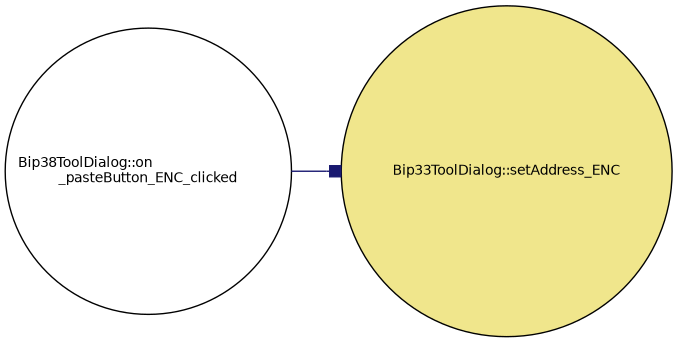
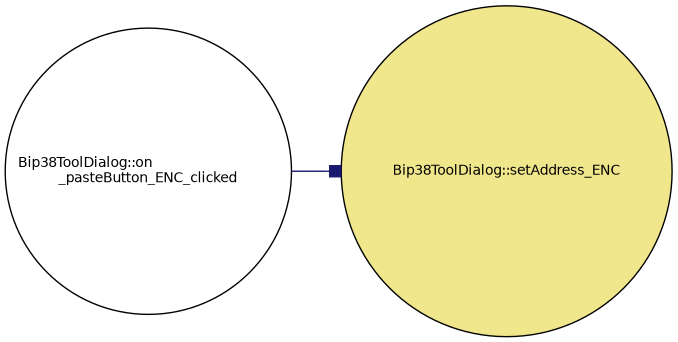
(507, 171) -> (507, 171)
